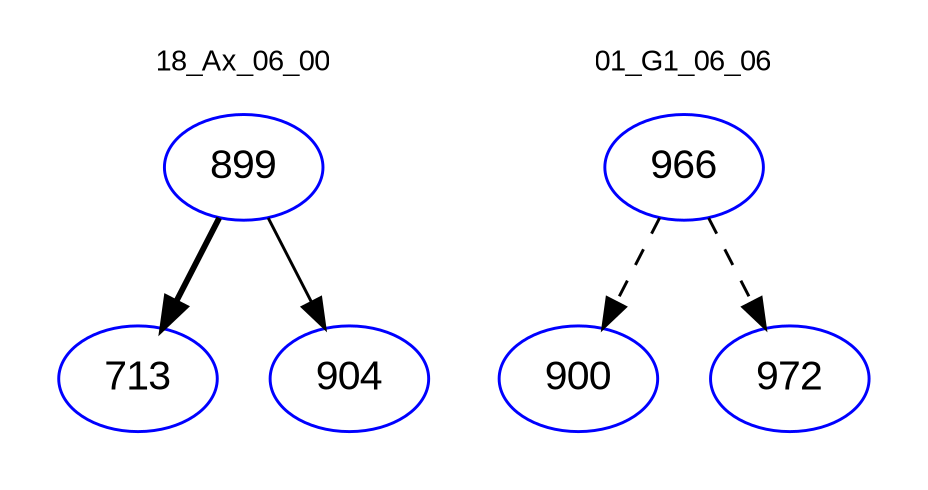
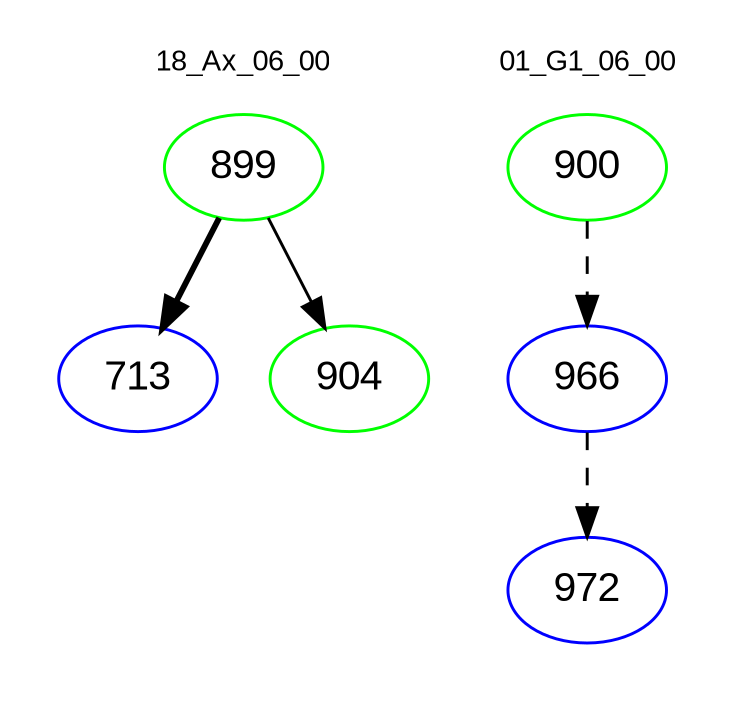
(684, 63) -> (589, 63)
(244, 167) -> (244, 167)
(638, 260) -> (587, 259)
(349, 379) -> (349, 379)
(578, 379) -> (587, 167)
